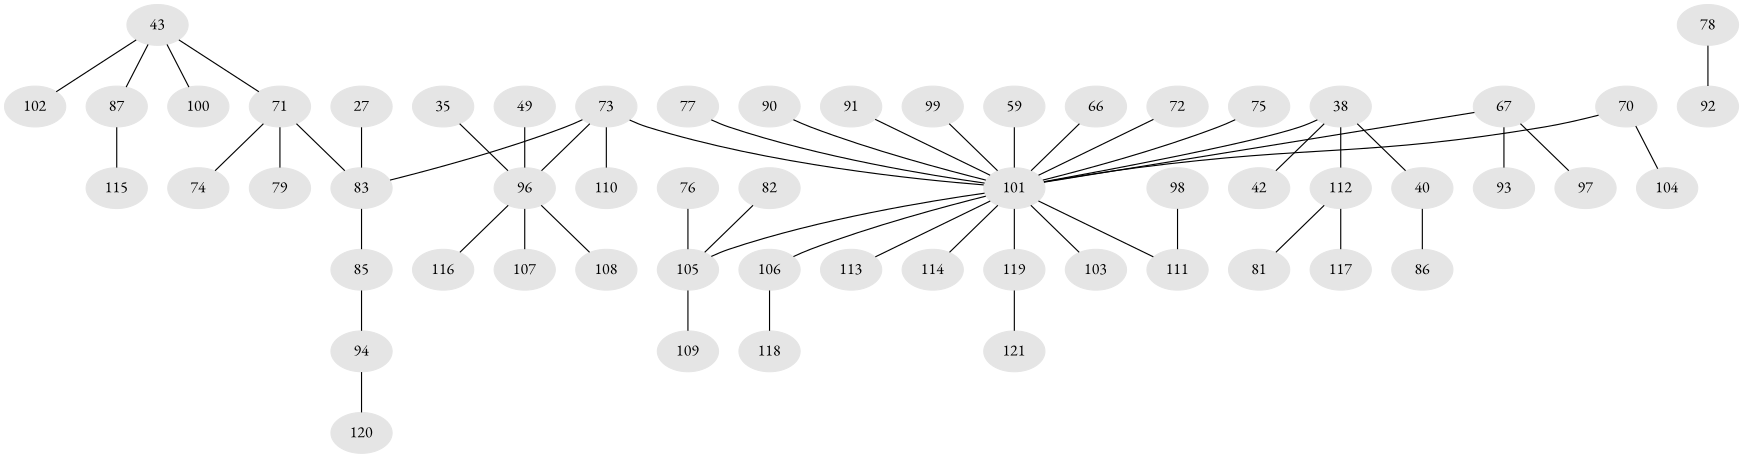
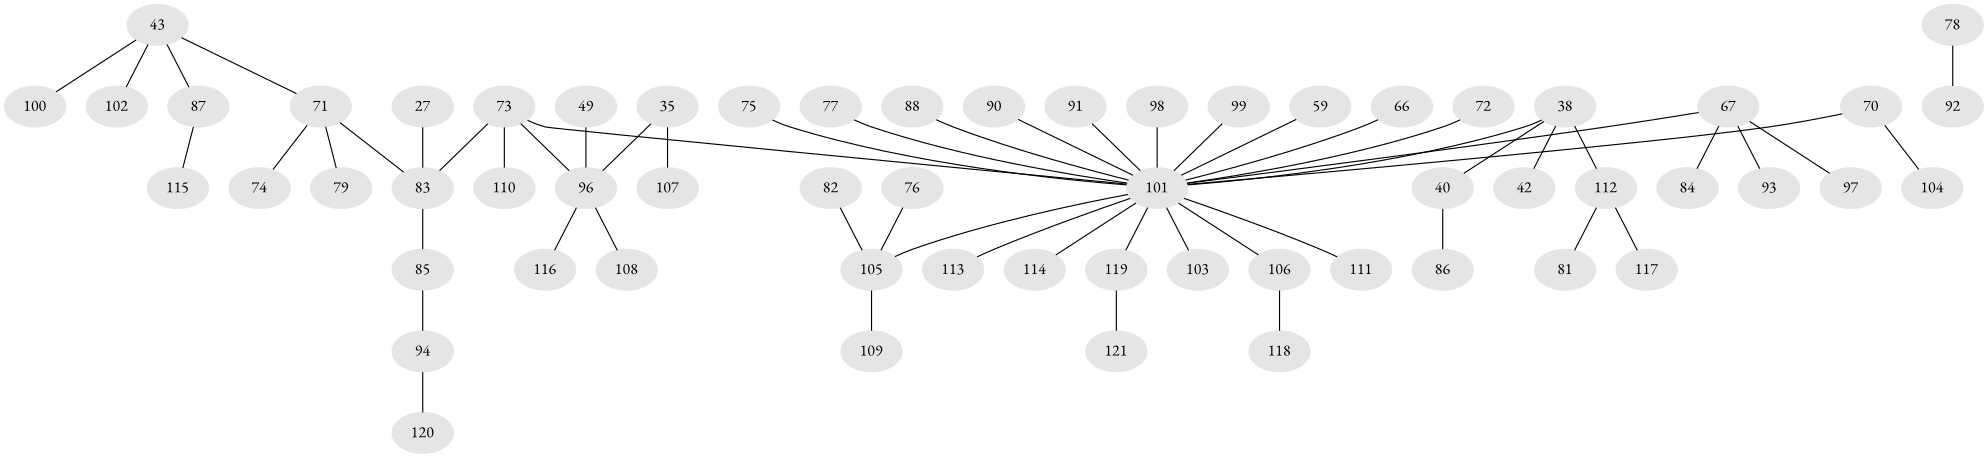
none -> (912, 107)
none -> (1688, 188)
(525, 229) -> (668, 147)
(1178, 229) -> (1157, 147)
